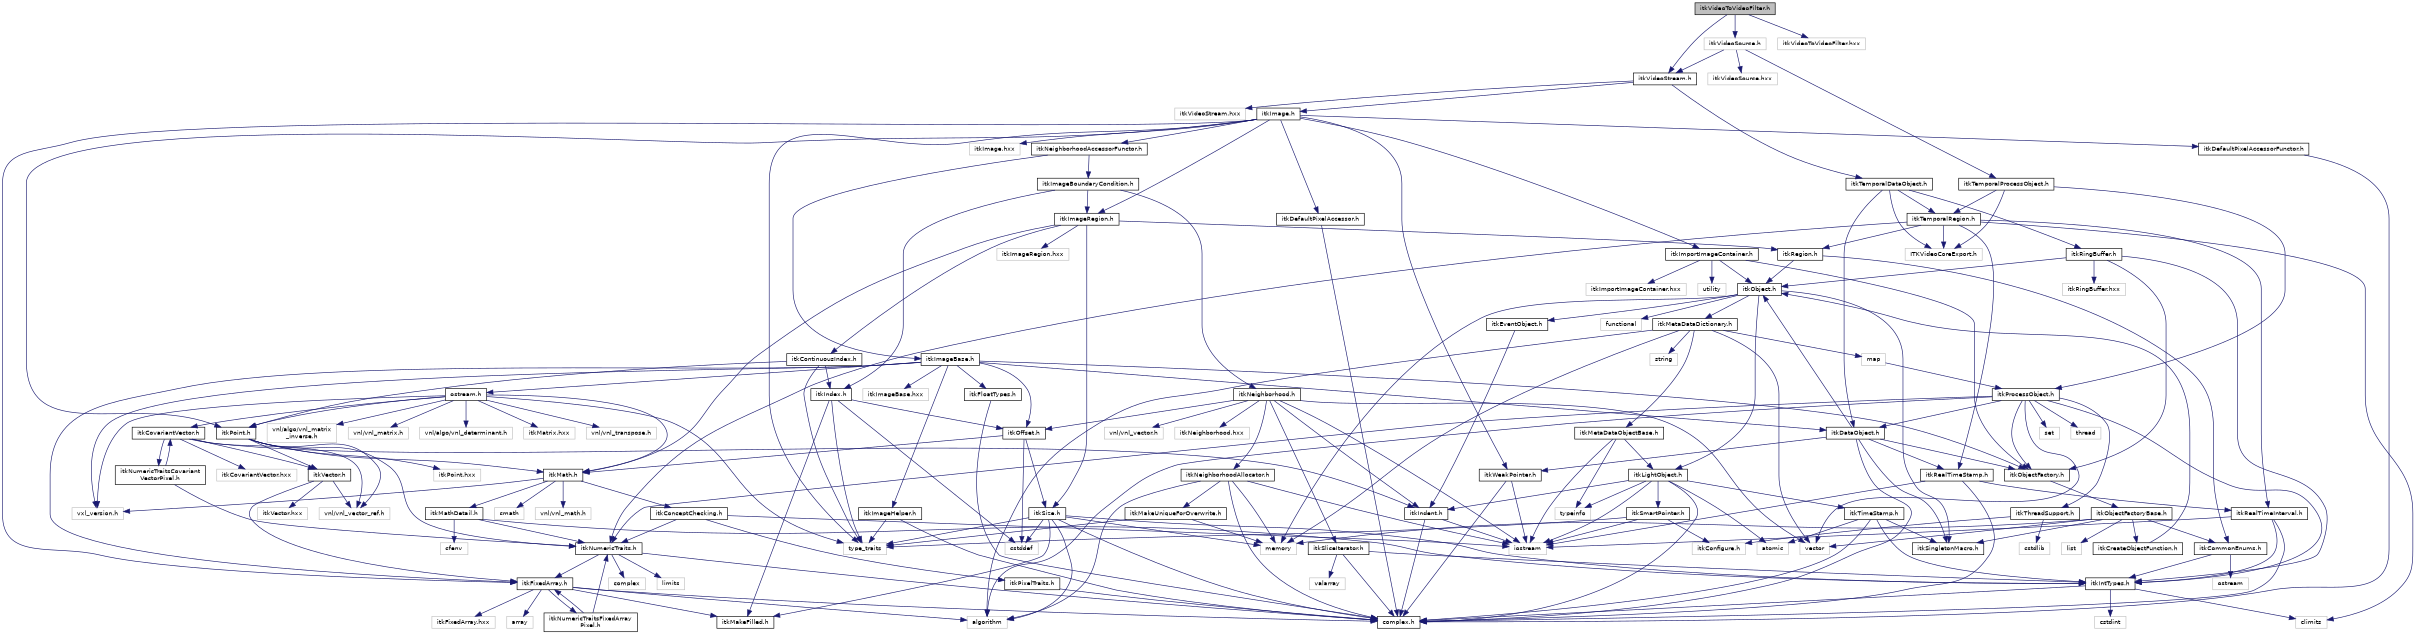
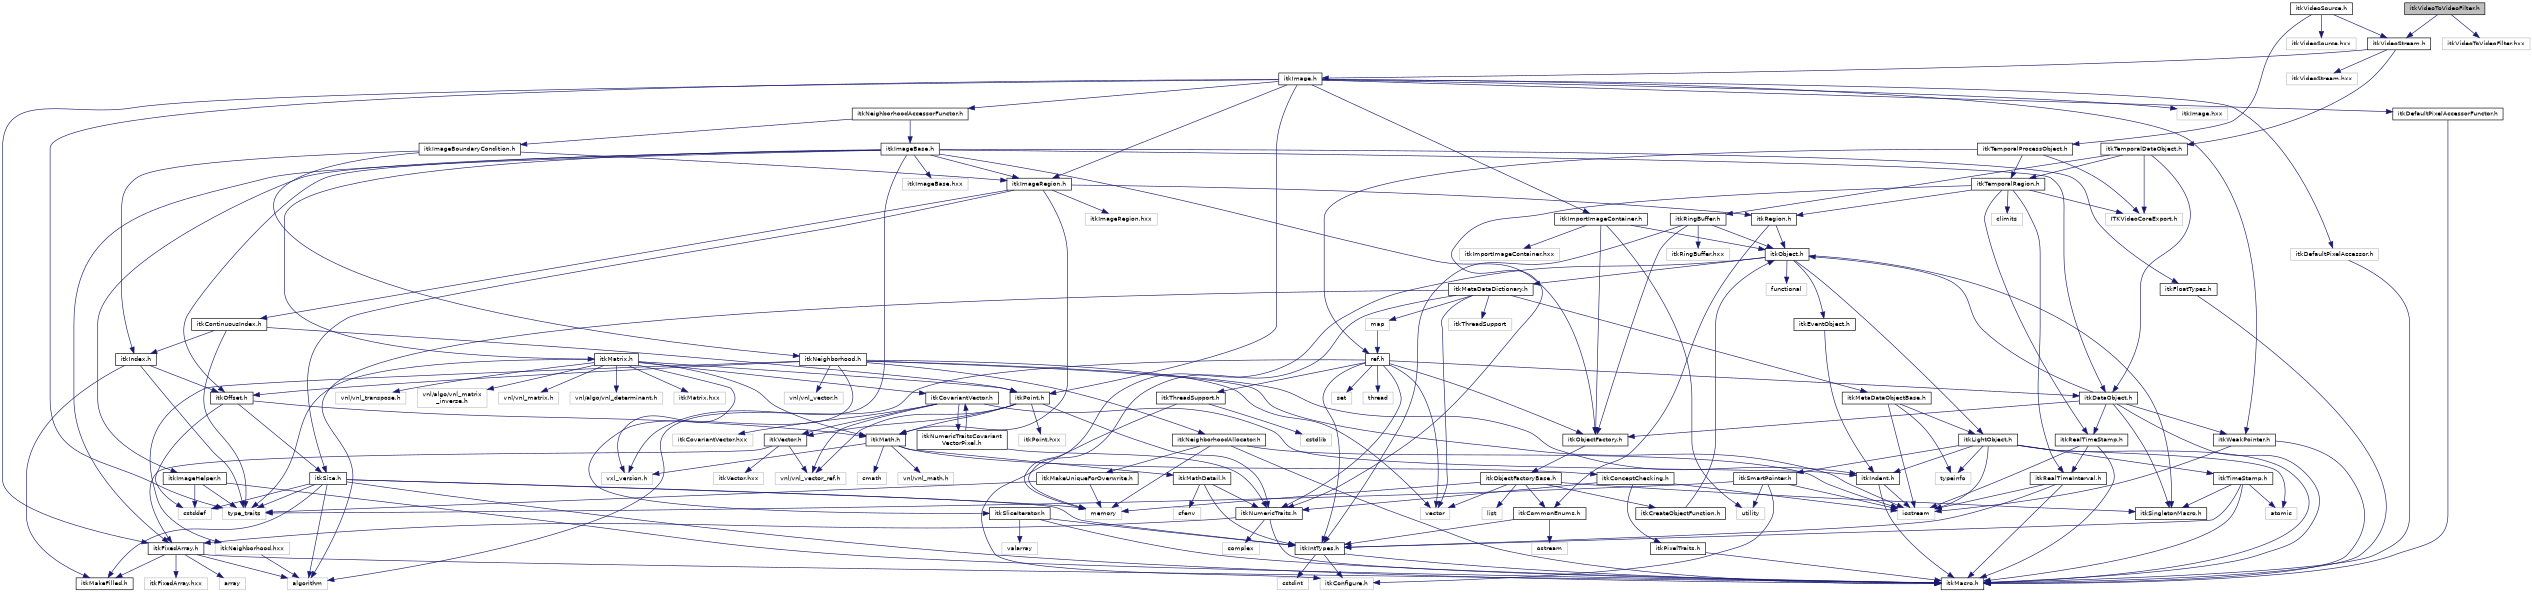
(1735, 23) -> none
(1735, 44) -> (2321, 9)
none -> (972, 166)
(1320, 219) -> (2335, 254)
(1664, 360) -> (1480, 324)
(466, 395) -> (616, 360)
(2026, 395) -> (1377, 360)
(924, 470) -> (195, 493)
none -> (1760, 490)
(1101, 535) -> (277, 565)
(671, 584) -> none
(2212, 603) -> (1331, 564)
(591, 622) -> none
(1399, 622) -> (1962, 584)
